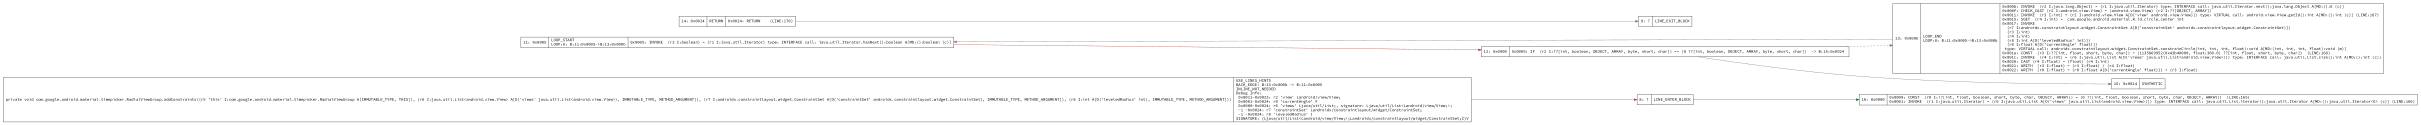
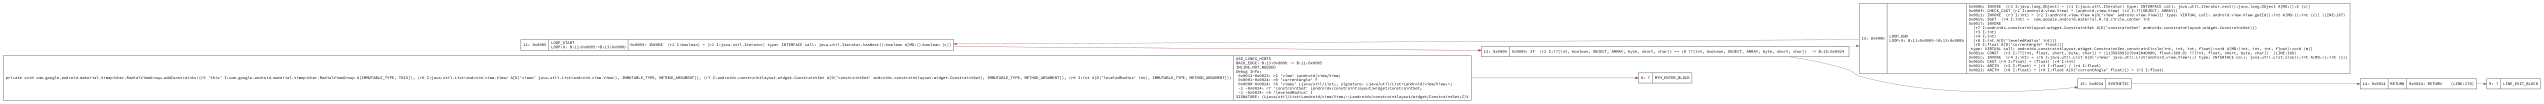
none -> (2244, 84)
(1672, 100) -> (1672, 78)
(2138, 100) -> none
